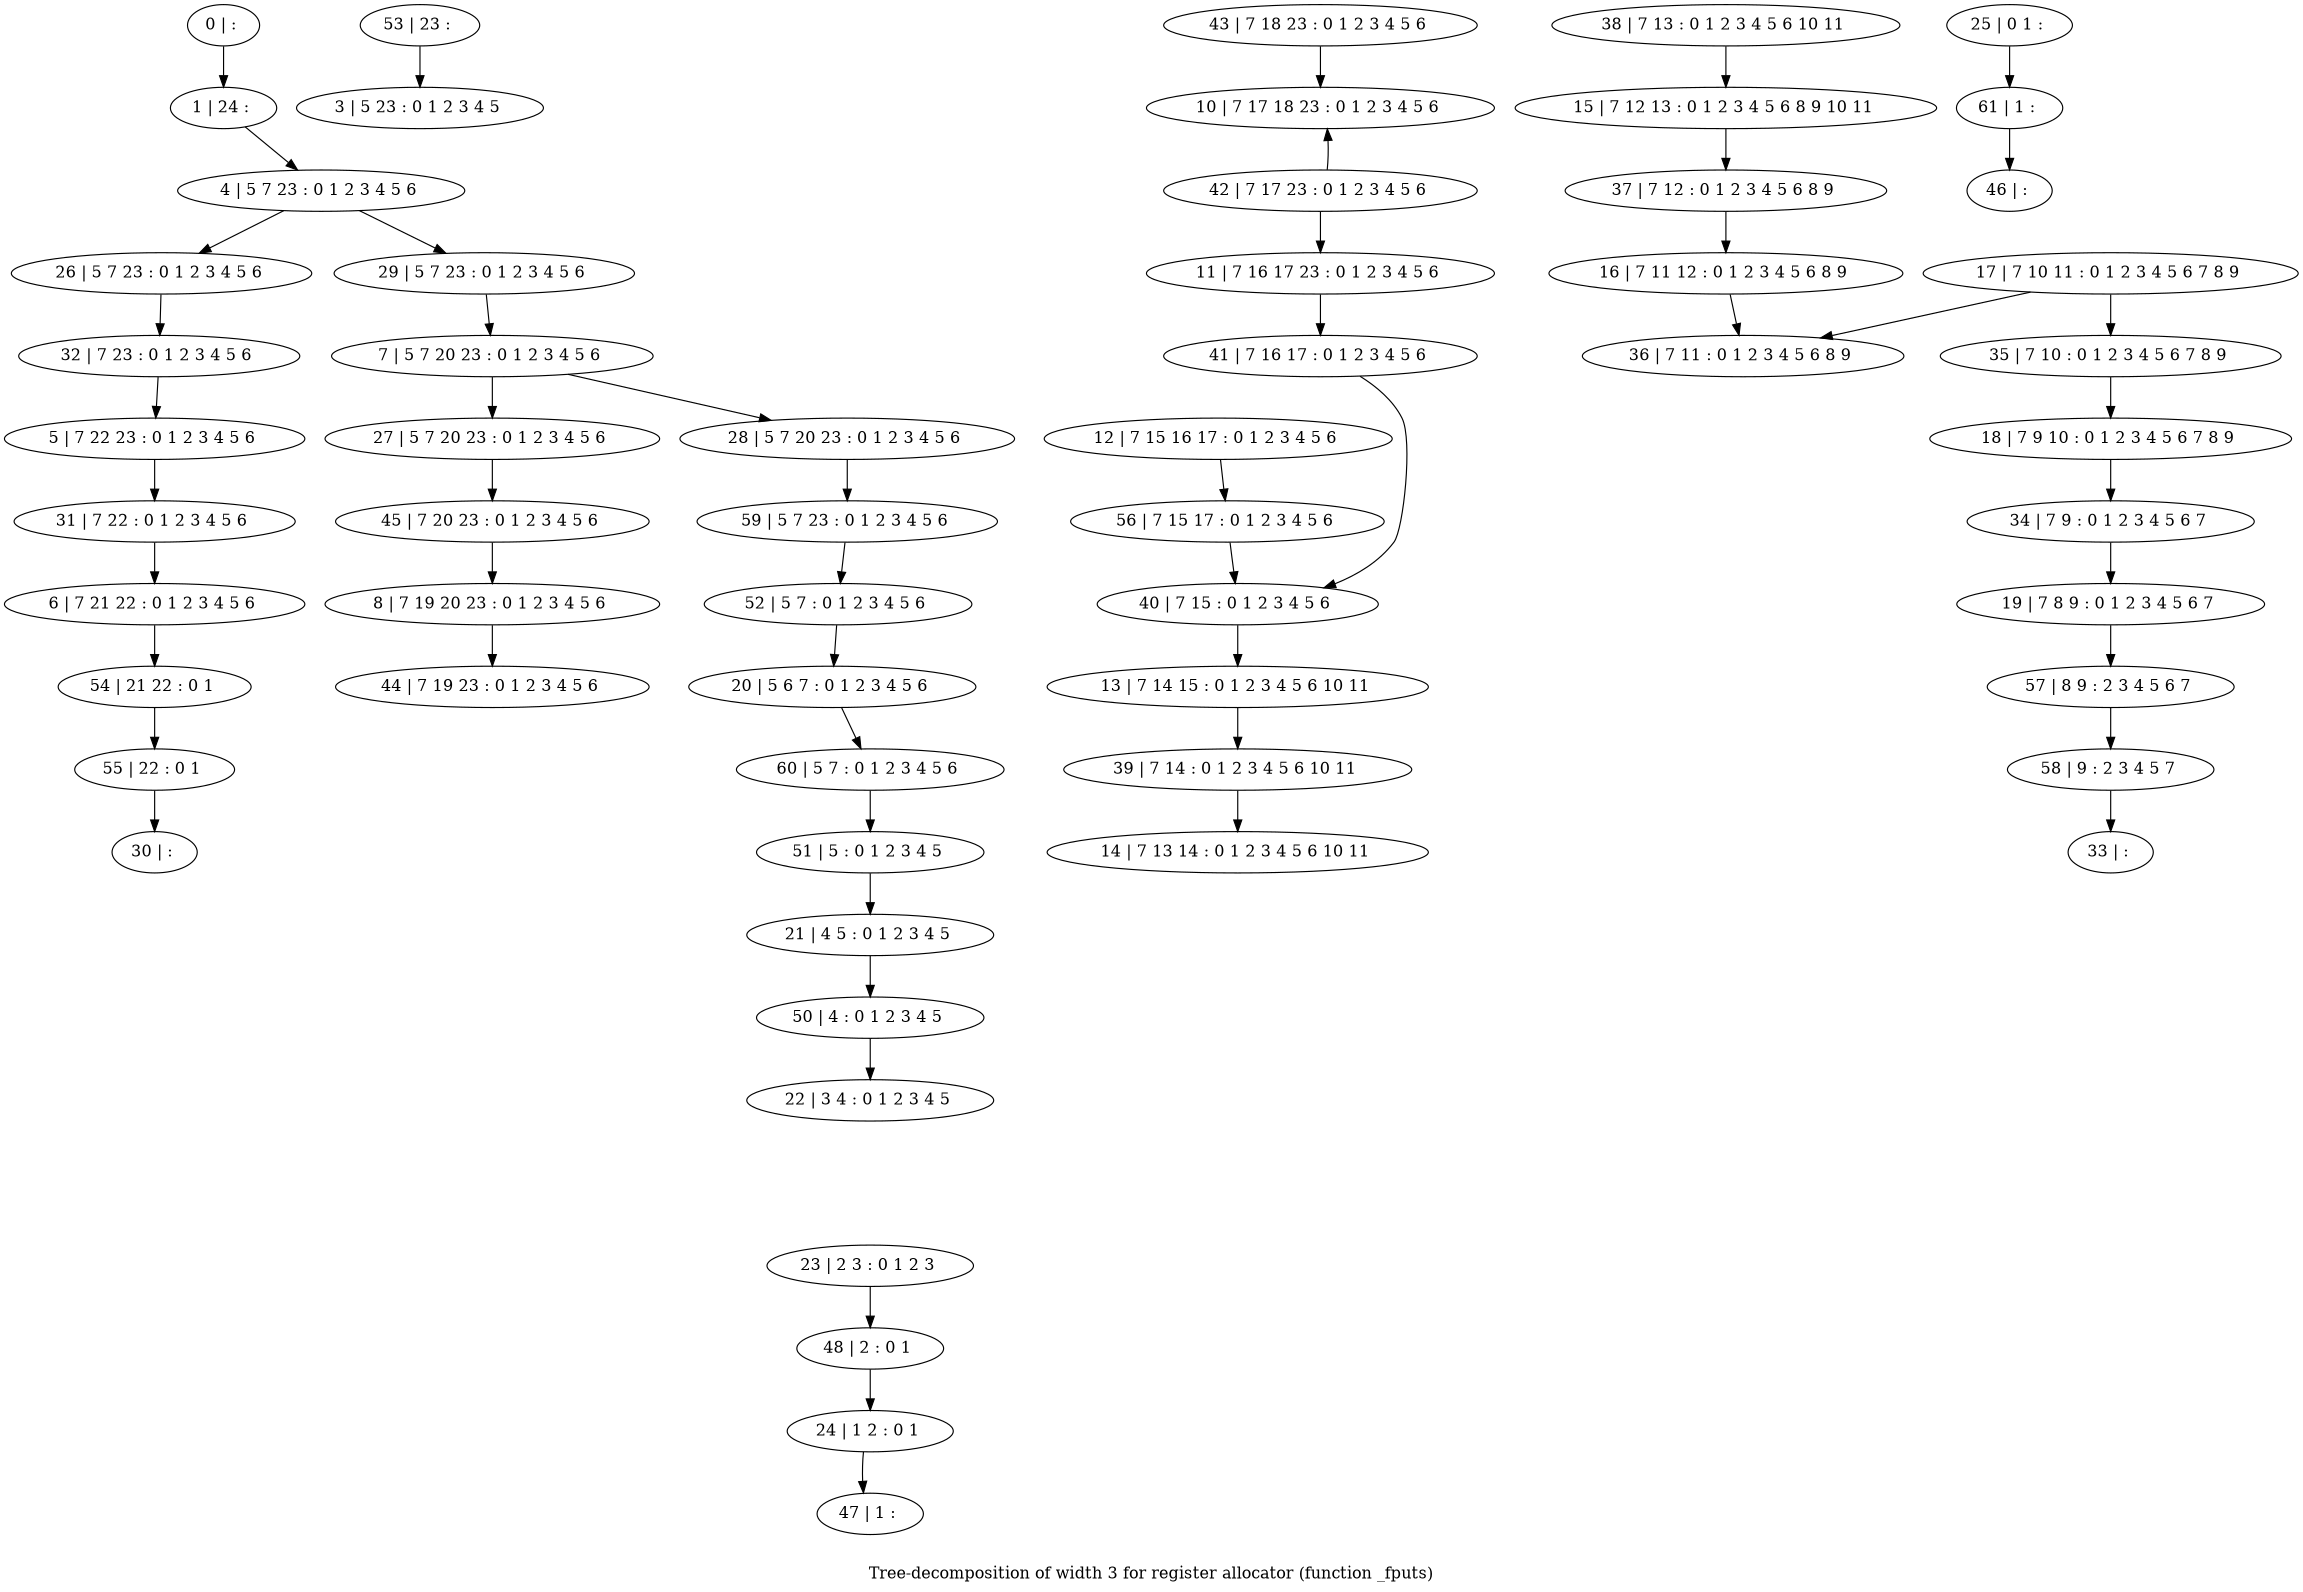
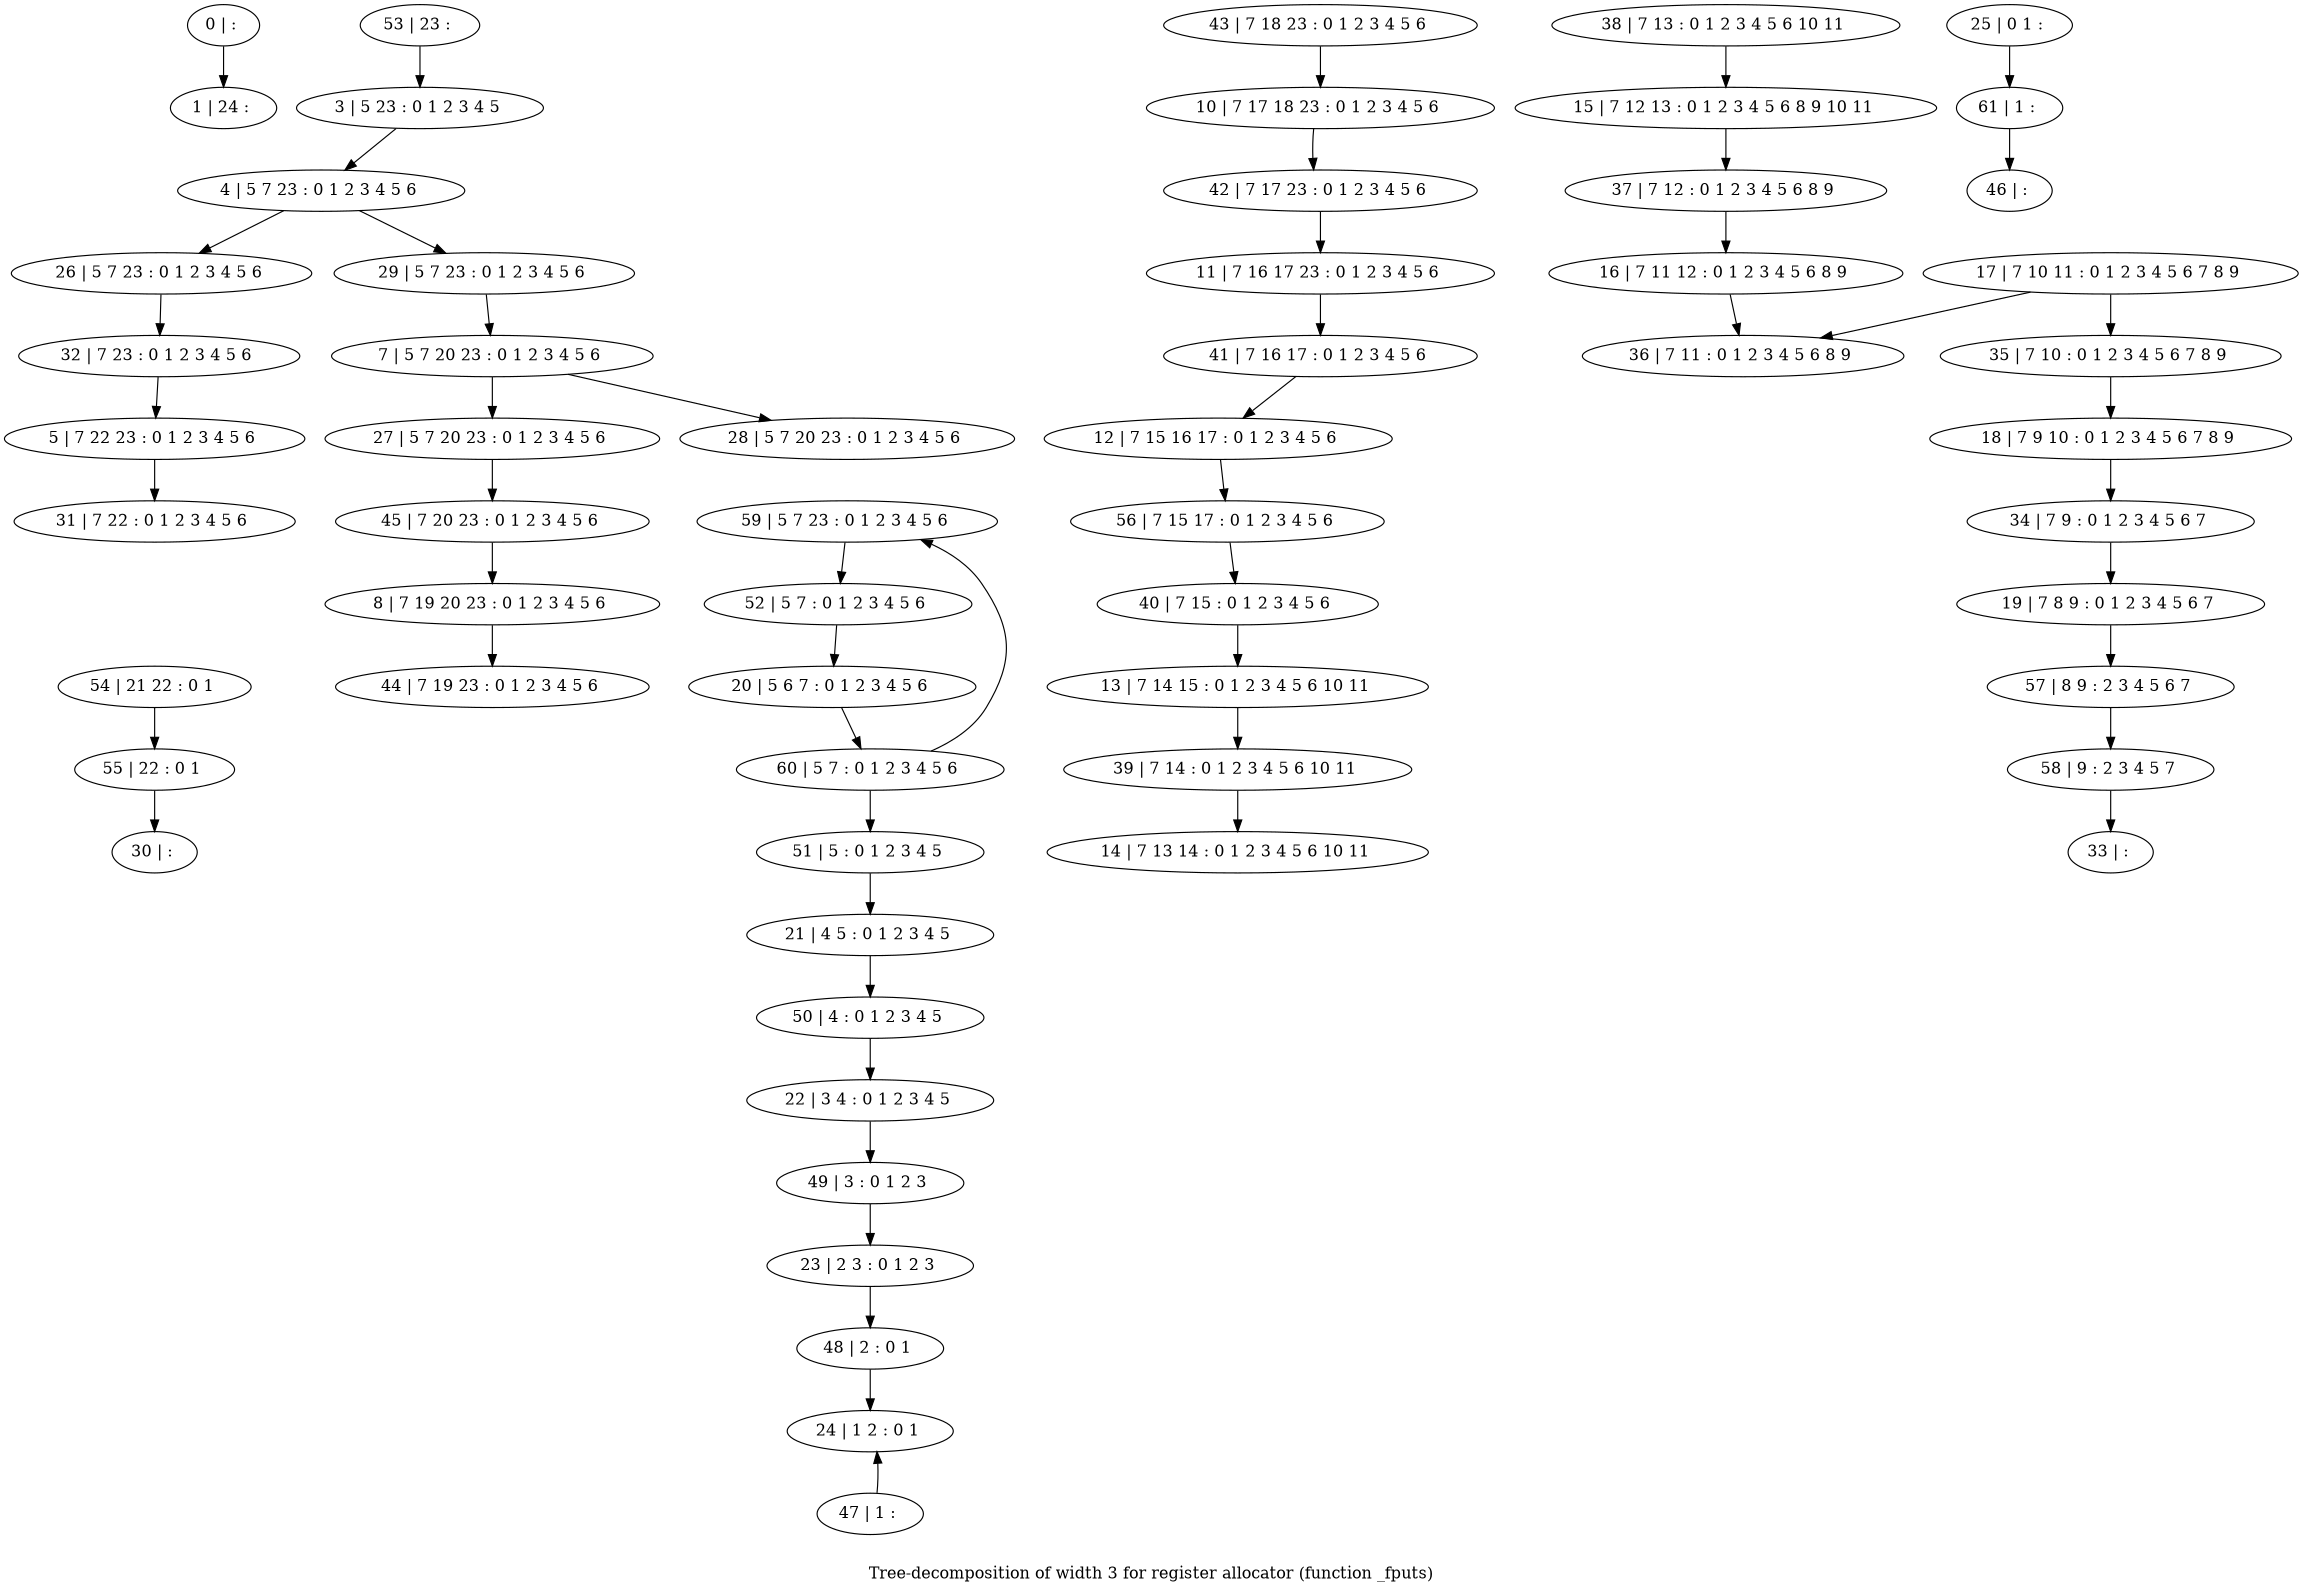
(267, 145) -> (375, 146)
(1328, 155) -> (1313, 144)
(847, 474) -> (1006, 648)
(1405, 487) -> (1274, 394)
(155, 604) -> none
none -> (870, 1183)
(863, 1467) -> (878, 1478)
